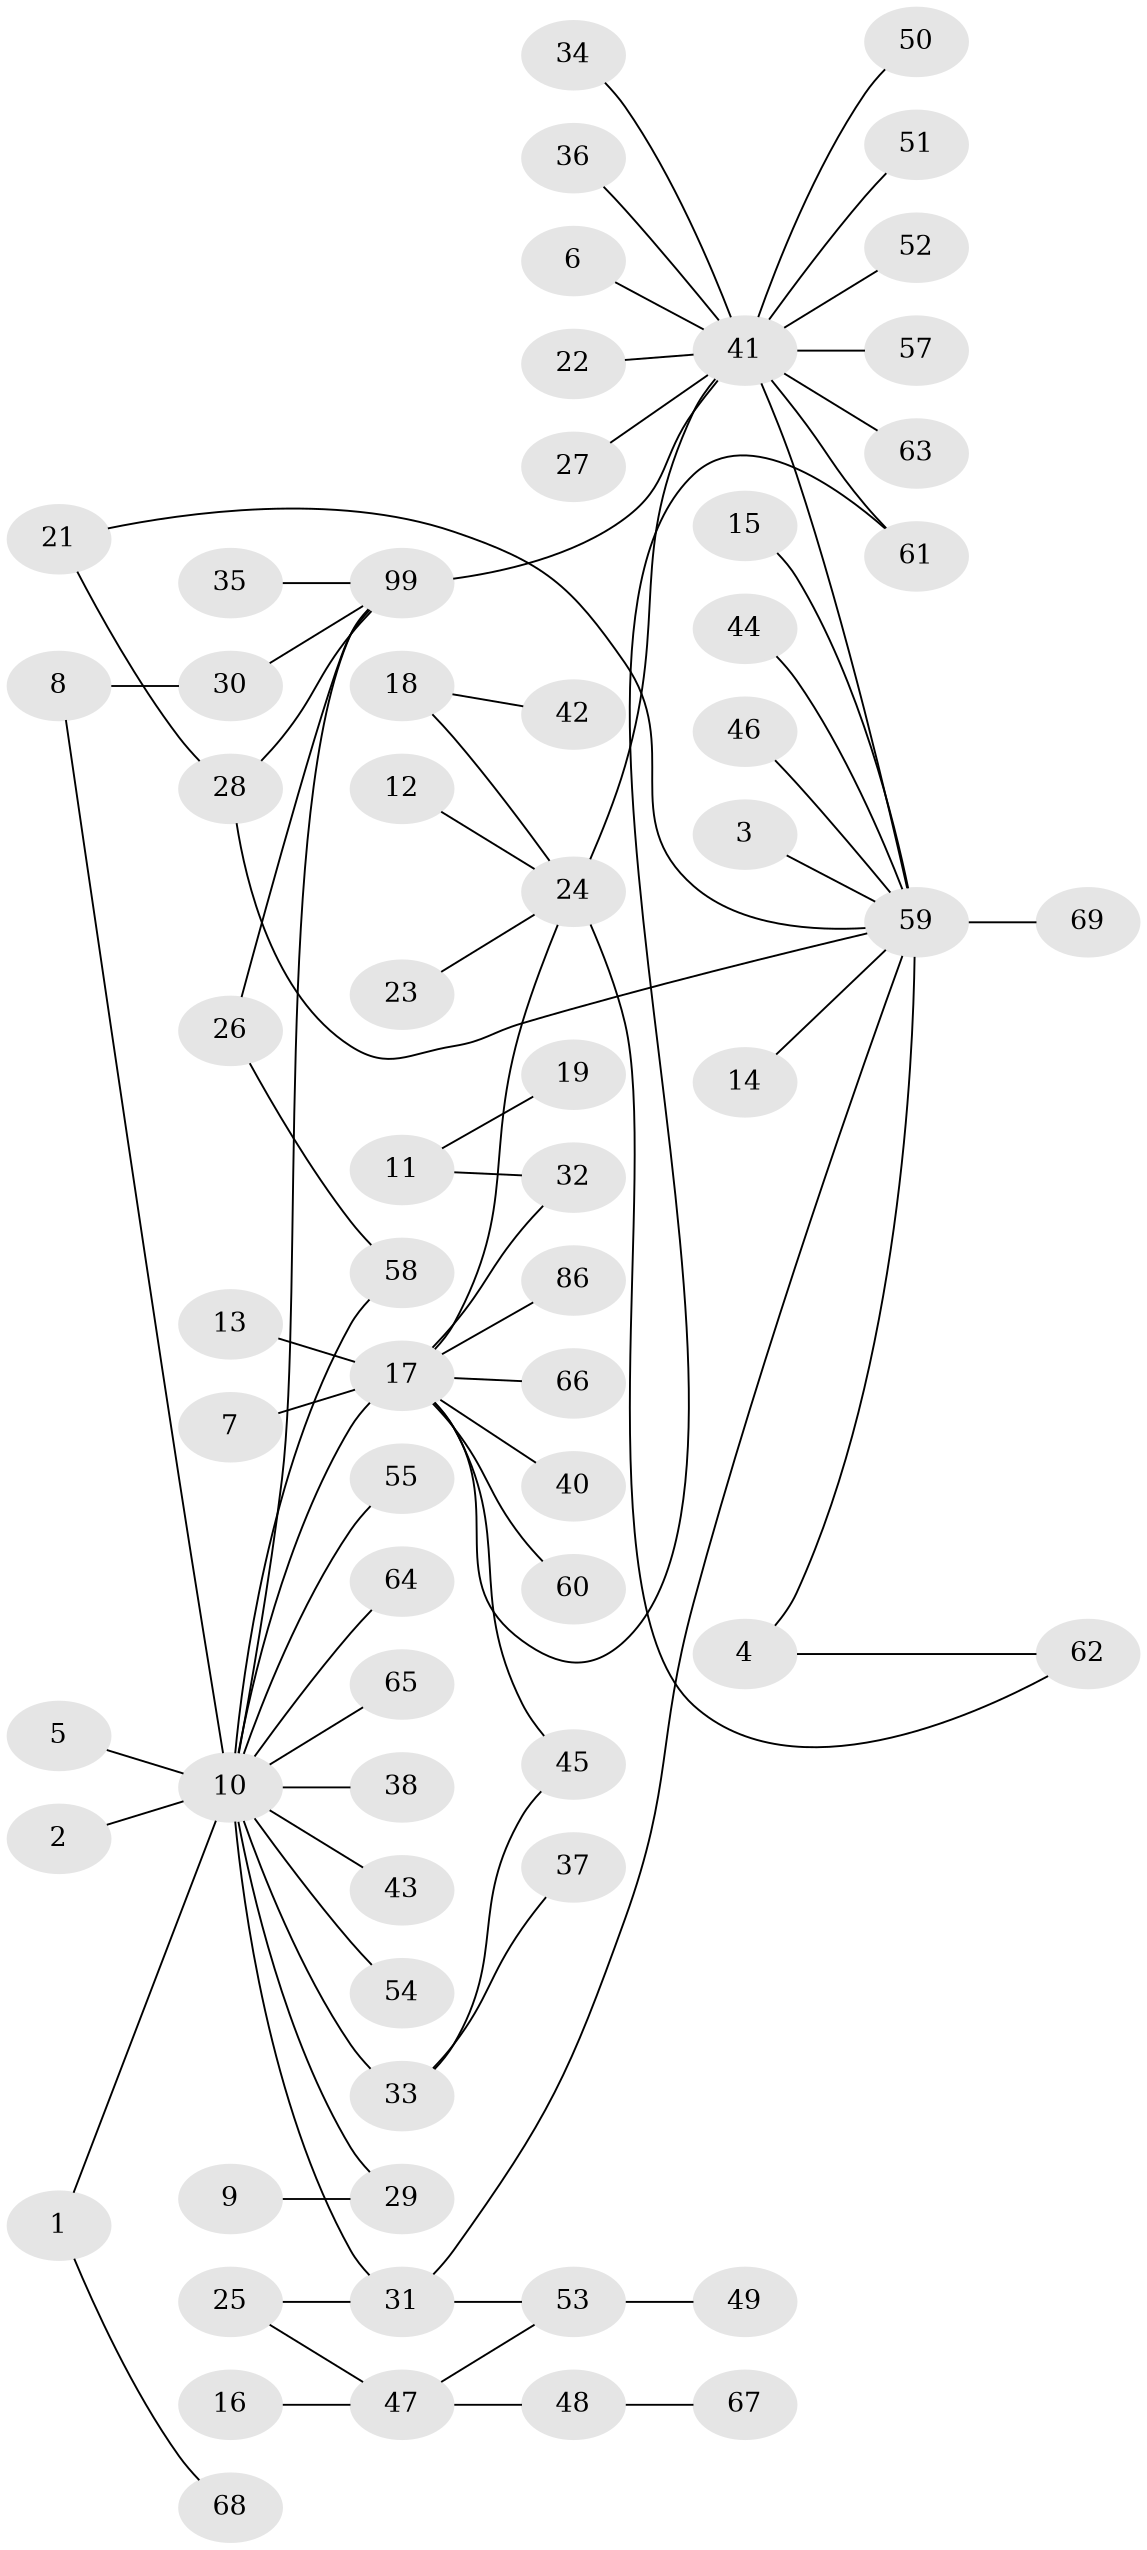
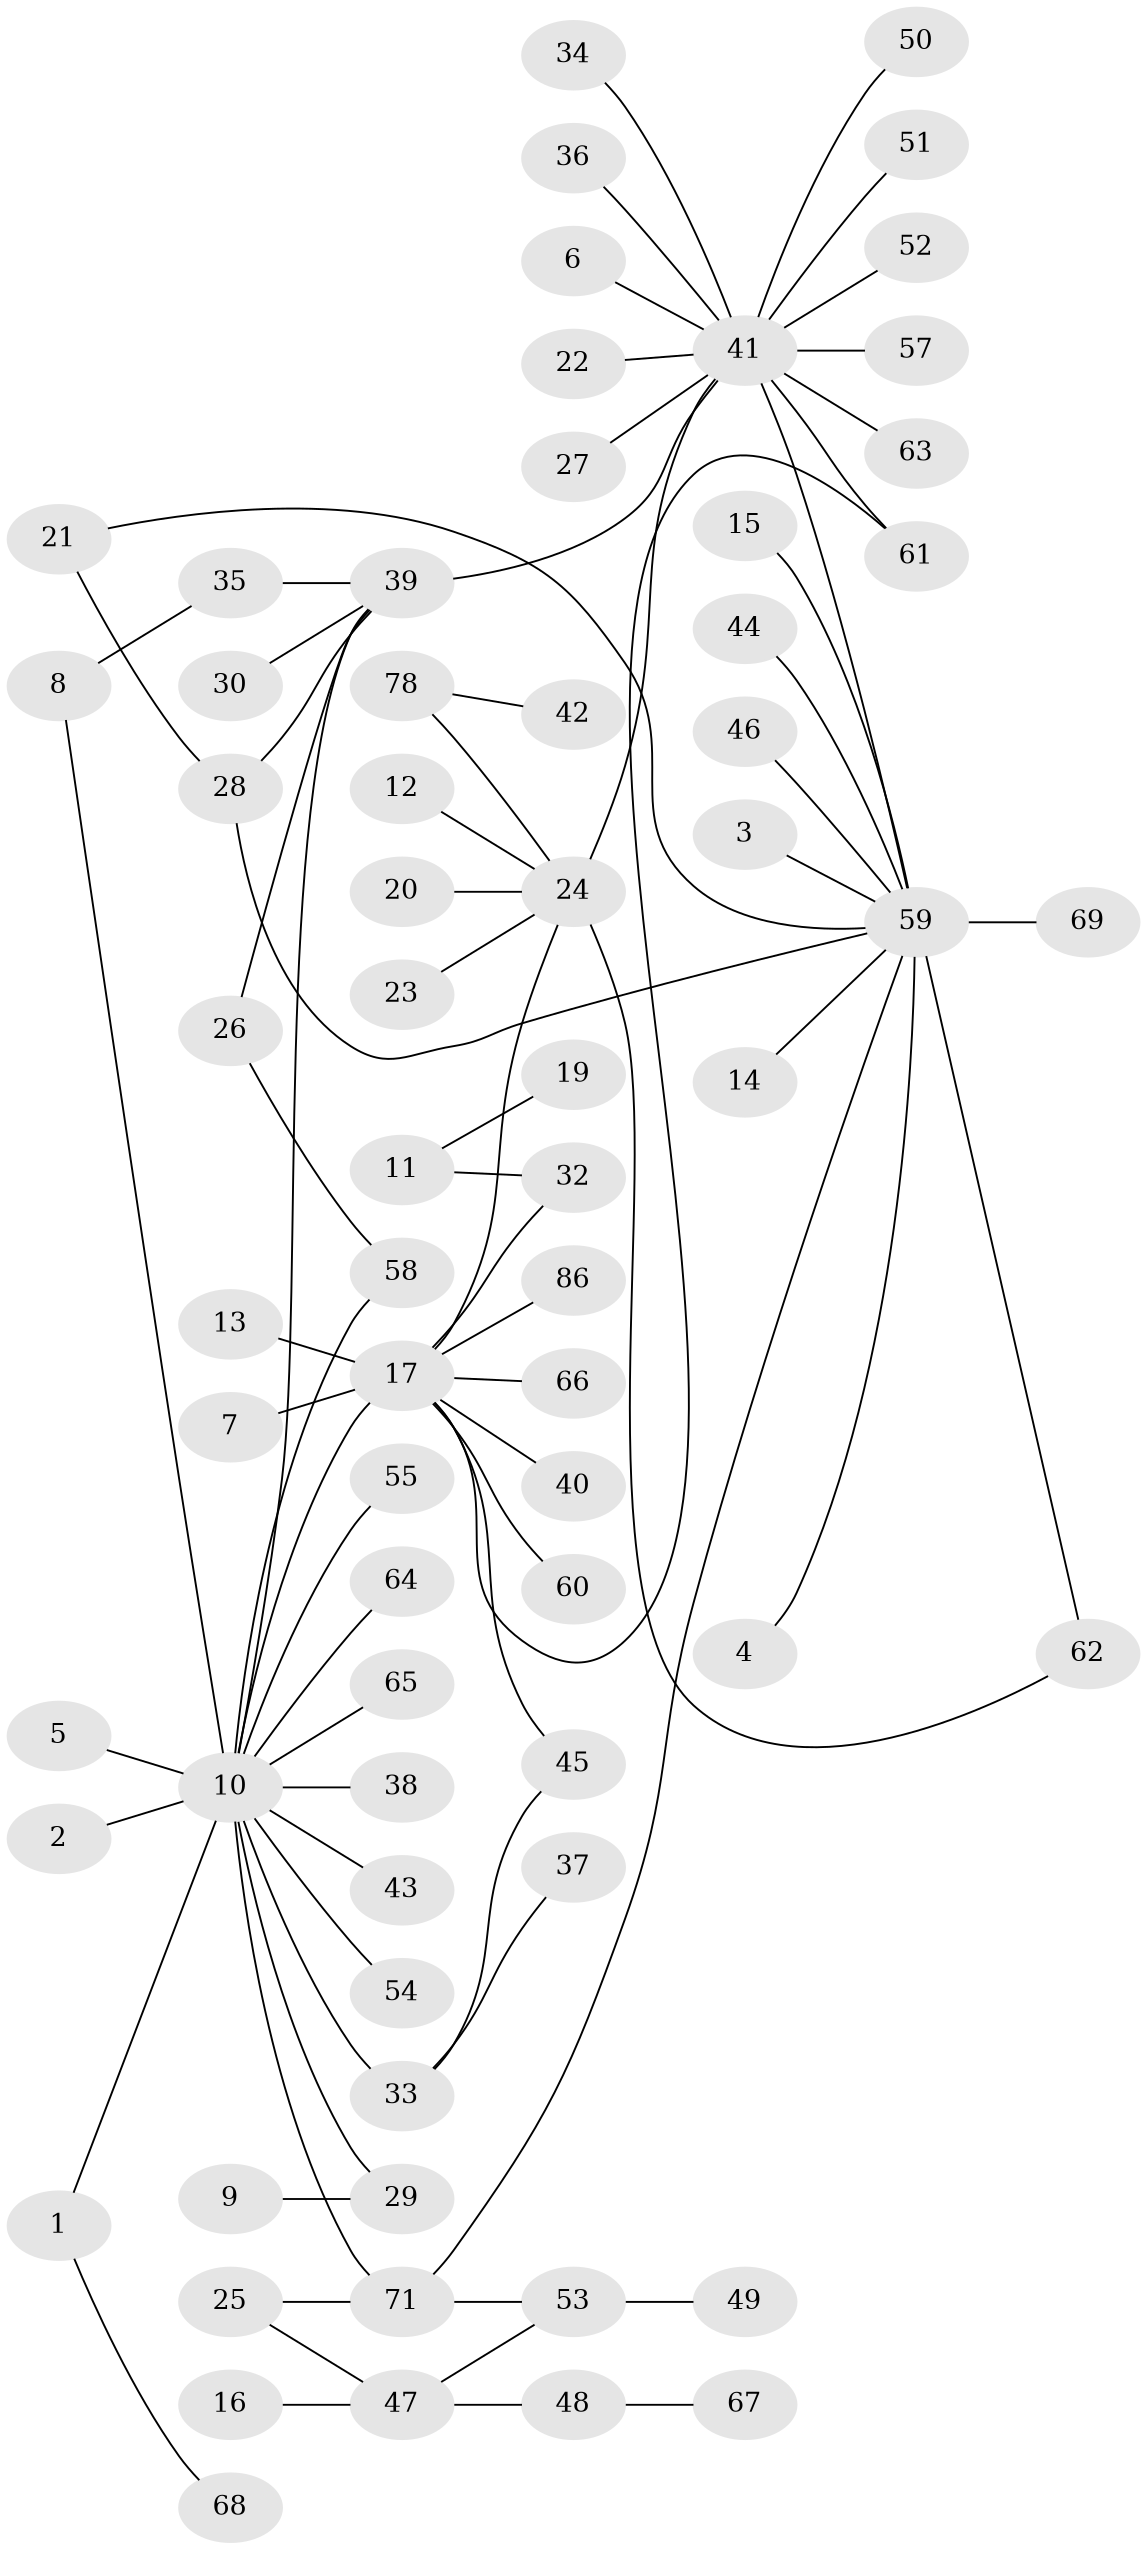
(402, 583) -> (402, 583)
(157, 686) -> (145, 635)
(402, 686) -> (402, 686)
none -> (402, 892)
(917, 1654) -> (1002, 1288)
(402, 2302) -> (402, 2302)
